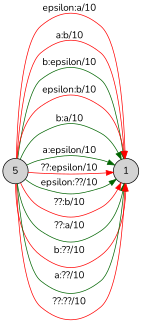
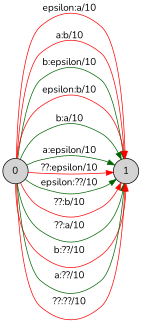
(15, 171) -> (15, 171)
